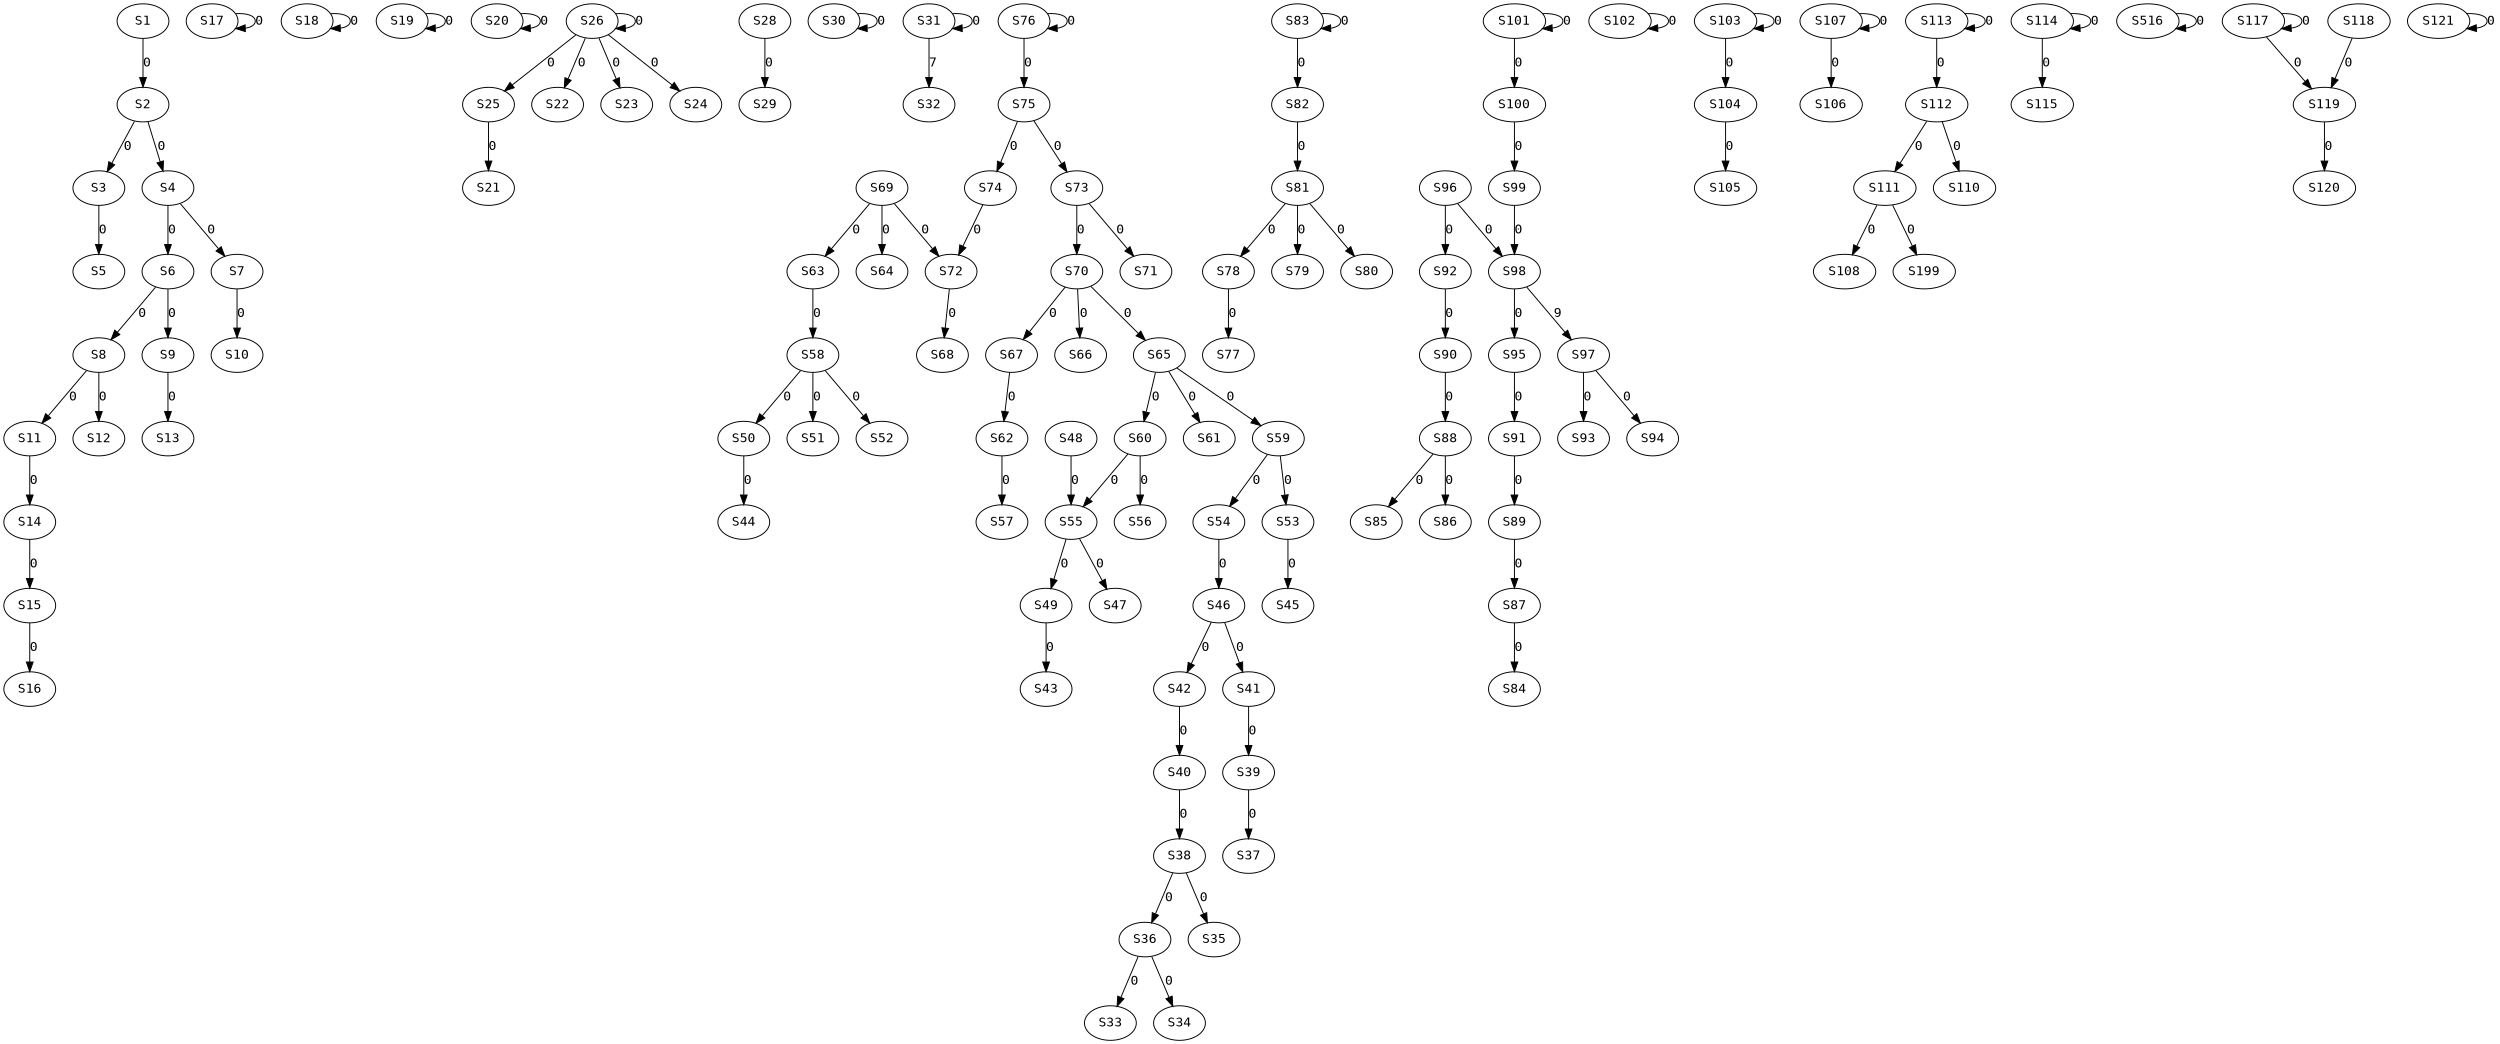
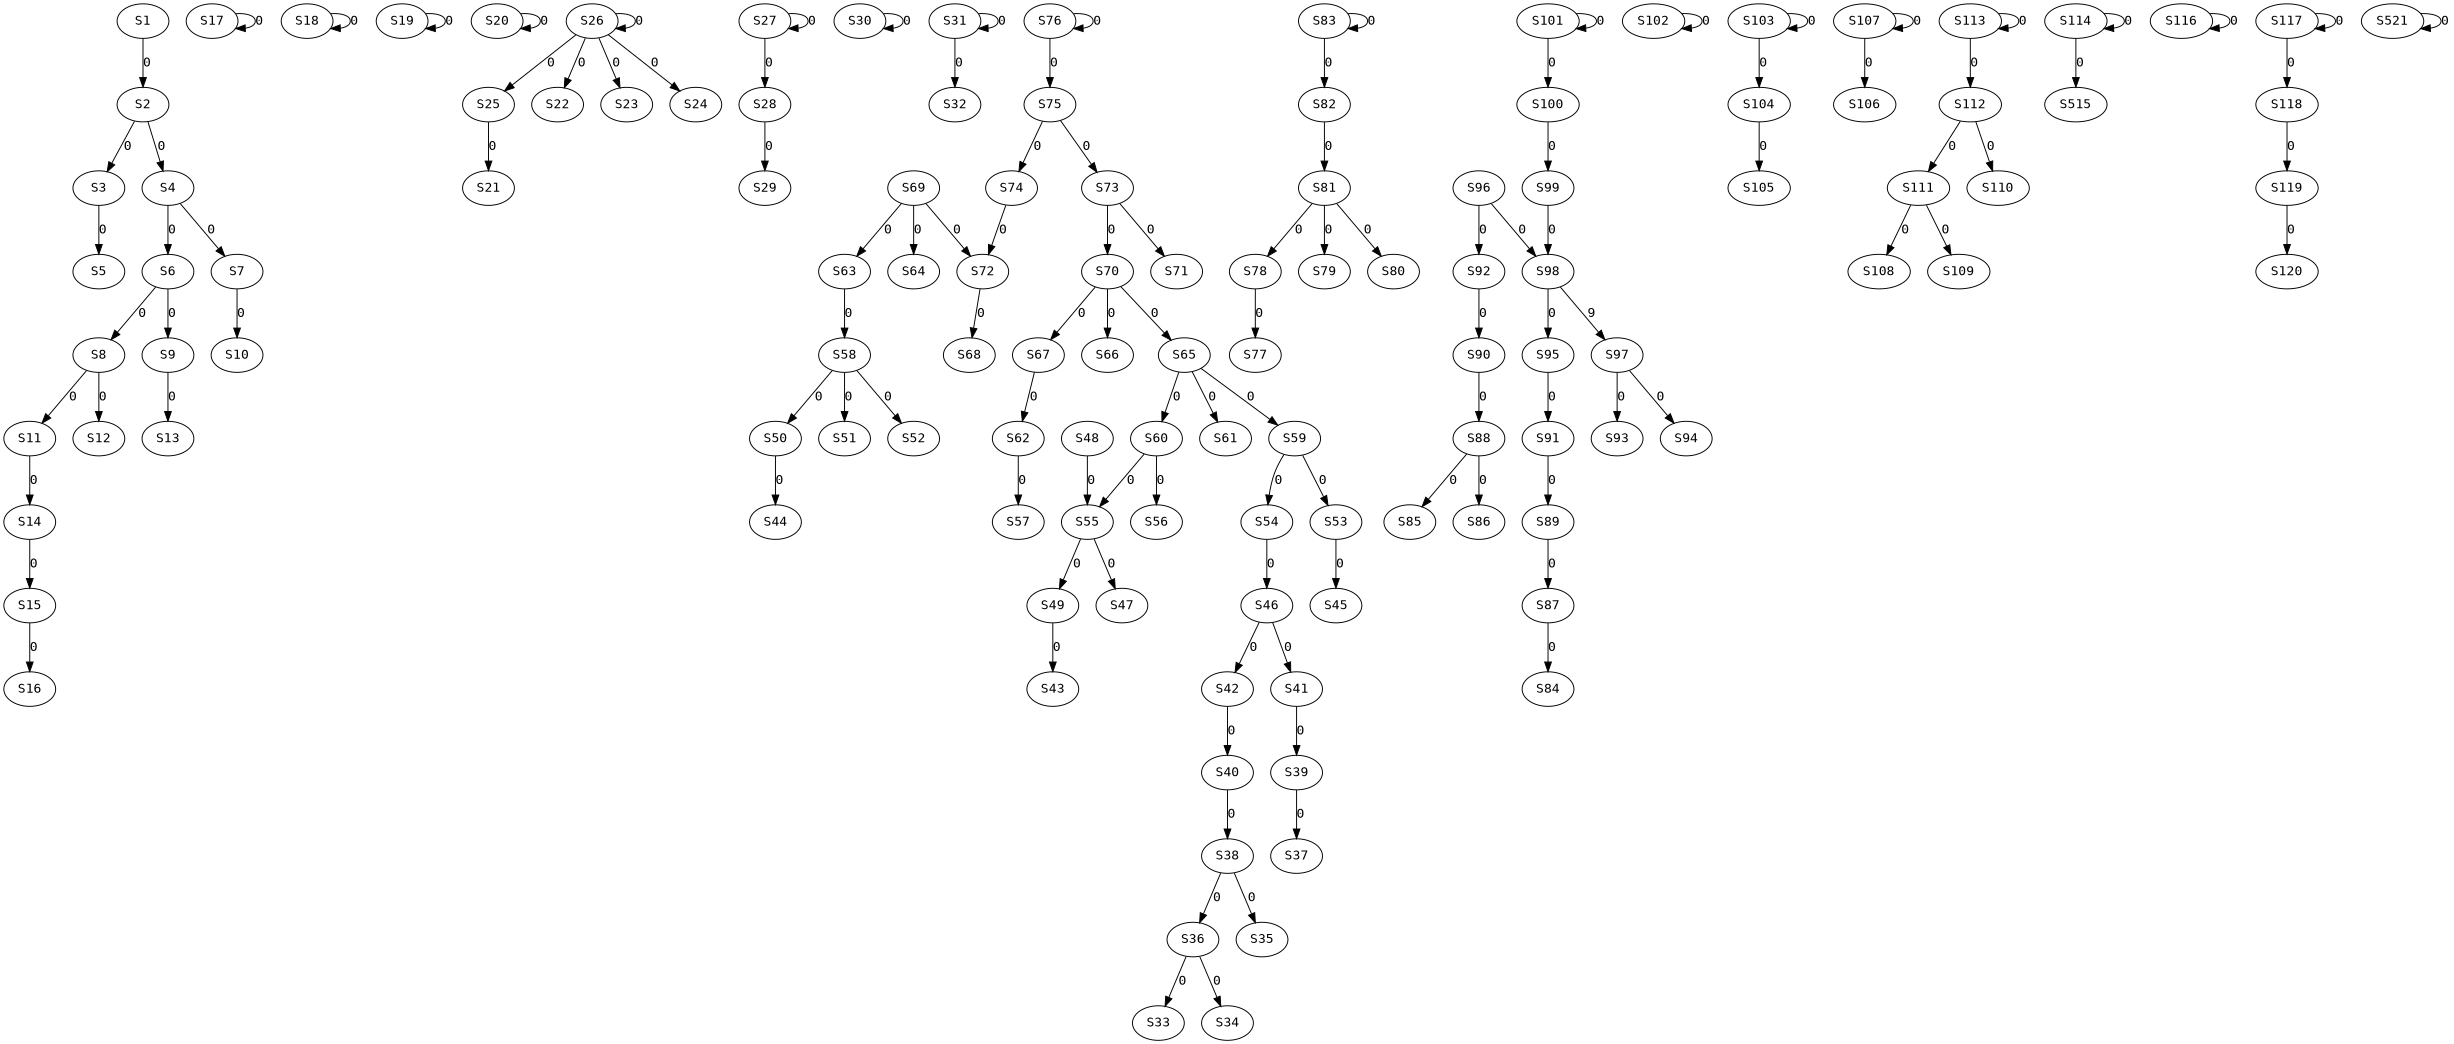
none -> (765, 21)
(2148, 21) -> (2181, 21)
(2439, 21) -> (2393, 21)
(2286, 59) -> (2287, 58)
(933, 63) -> (959, 63)
(2042, 105) -> (2076, 105)
(1924, 272) -> (1959, 272)
